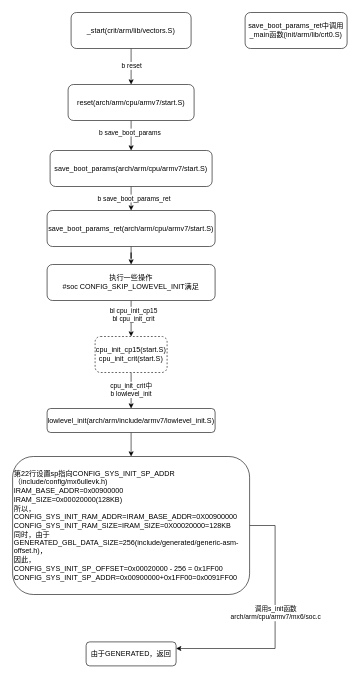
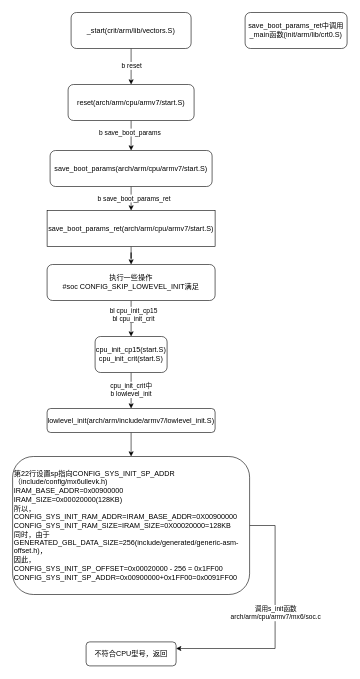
(131, 228) -> (131, 228)
(131, 354) -> (131, 354)
(131, 654) -> (131, 654)
